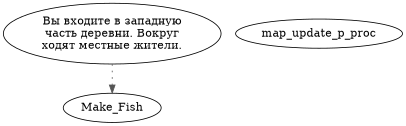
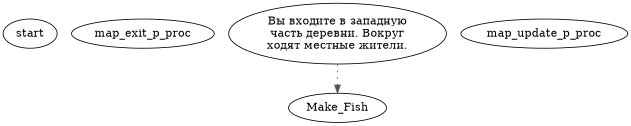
none -> (30, 34)
none -> (143, 34)
